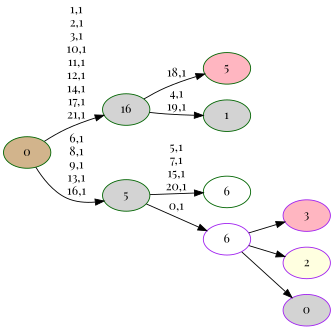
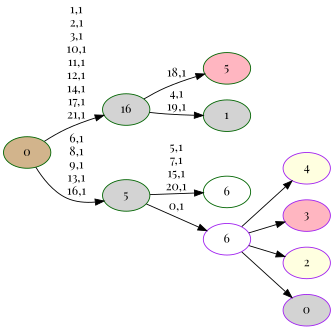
none -> (307, 168)
